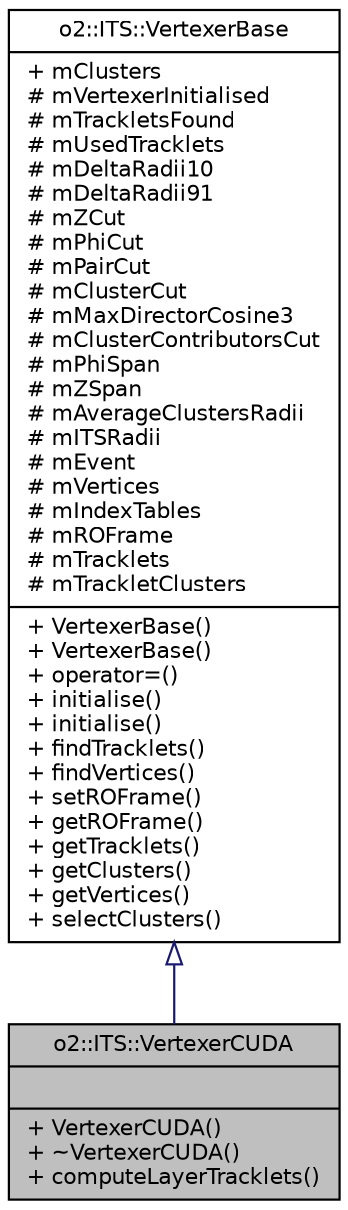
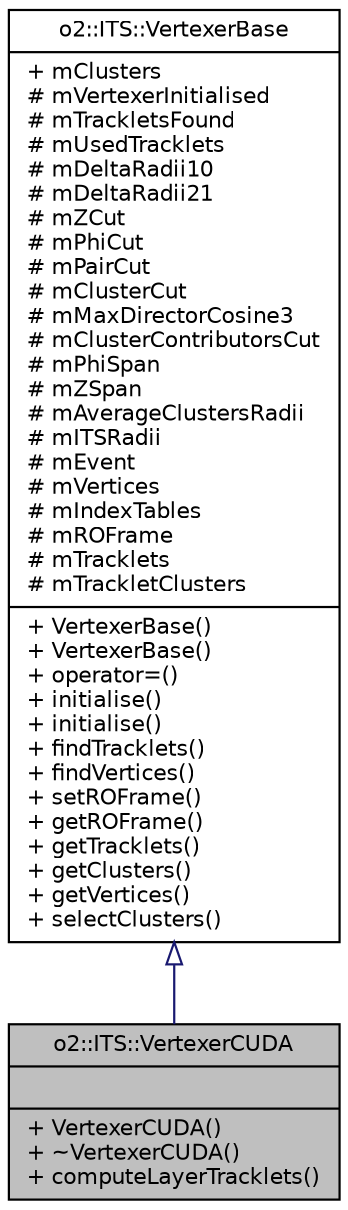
(121, 194) -> (121, 194)
